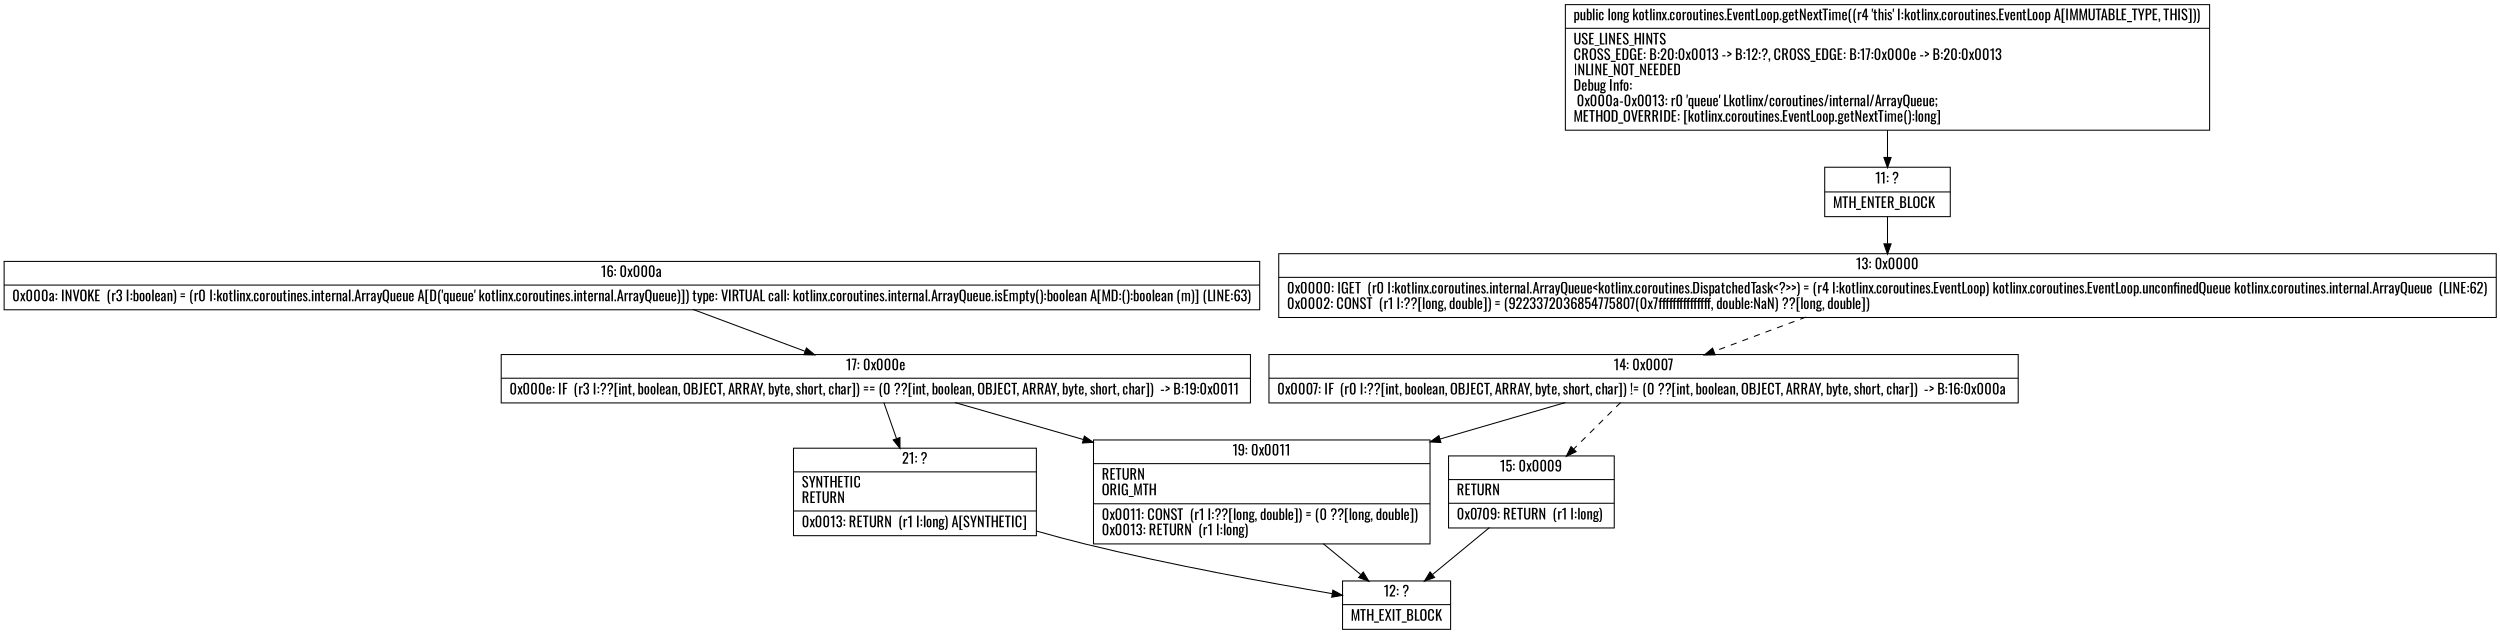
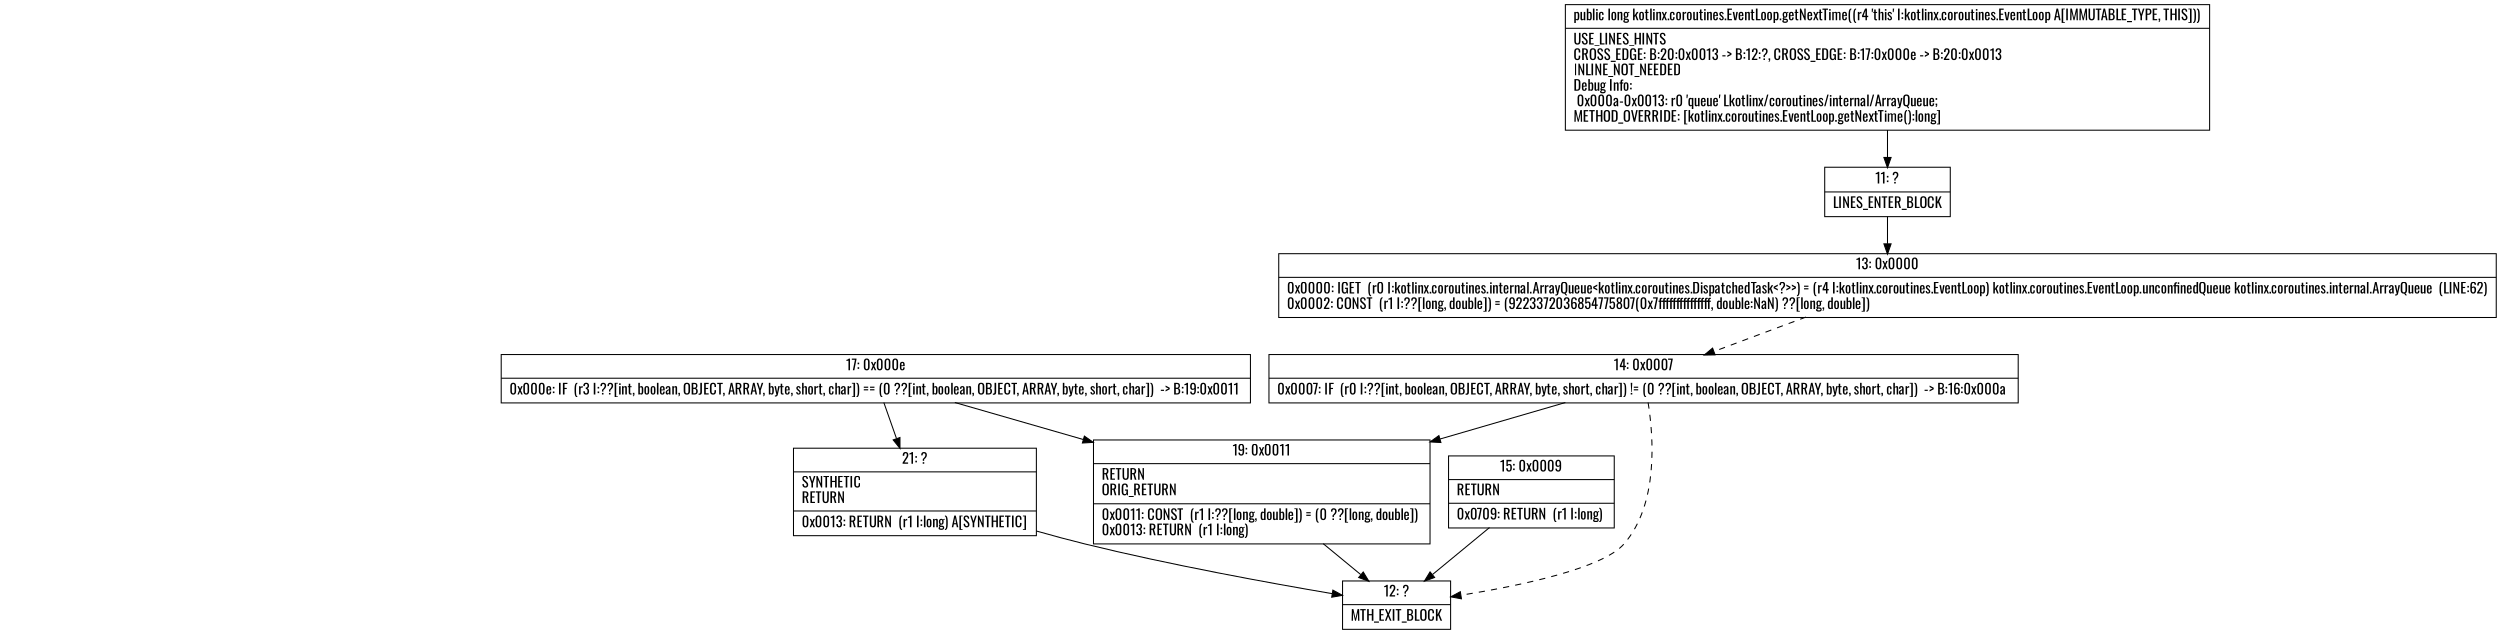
(1884, 204) -> (1887, 204)
(632, 286) -> none
(1597, 426) -> (1614, 552)
(1130, 491) -> (1139, 491)
